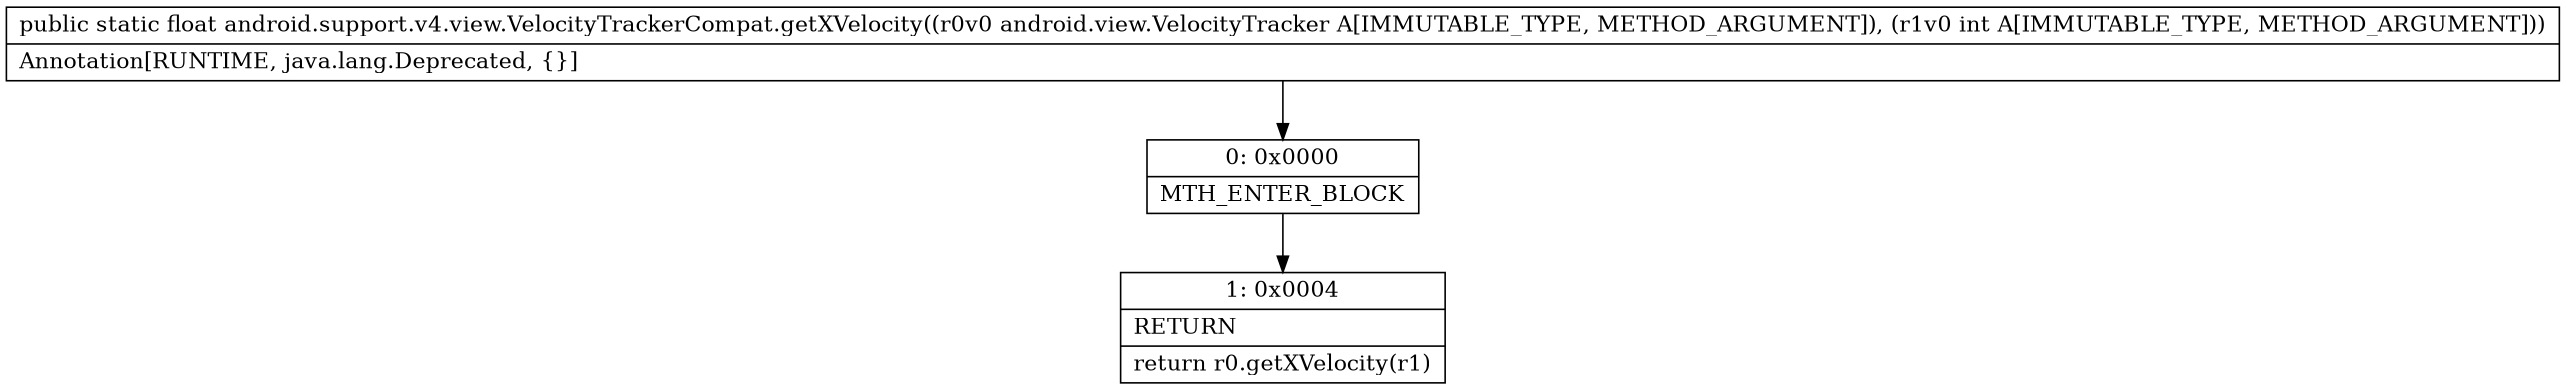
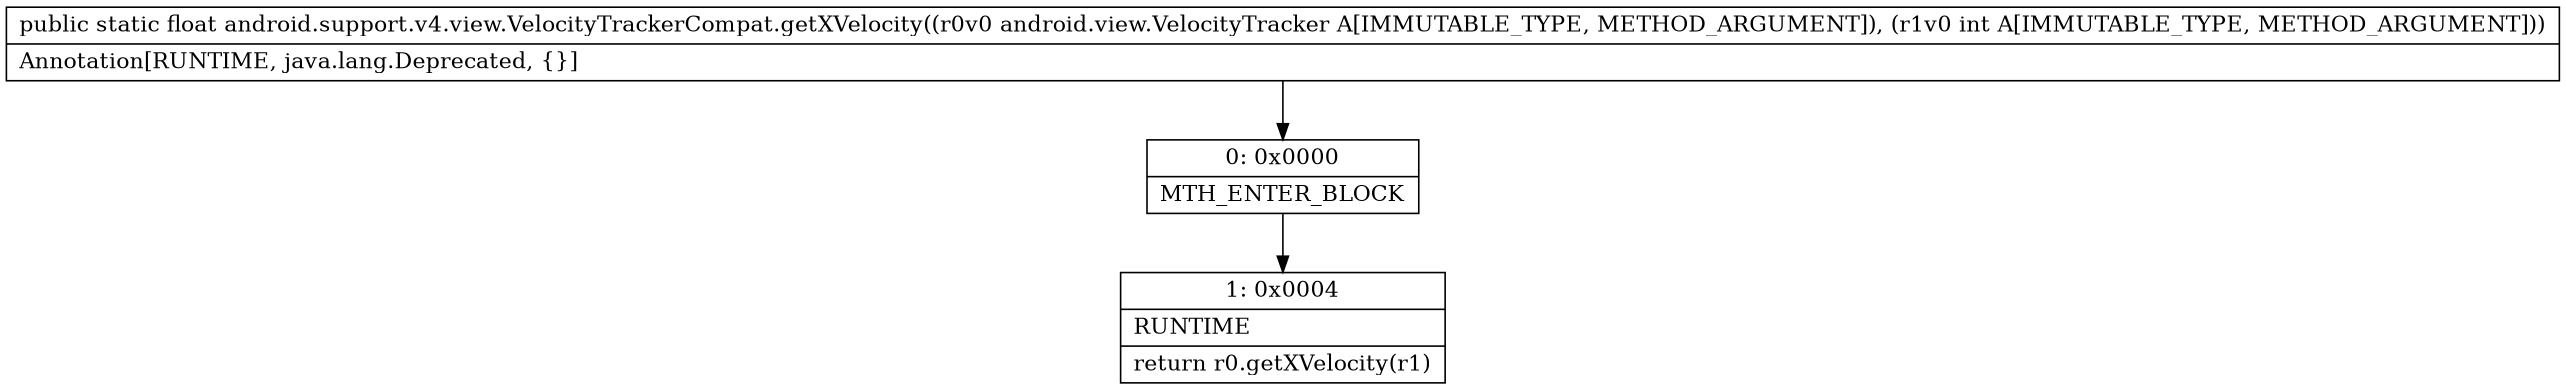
(1185, 327) -> (1193, 327)
